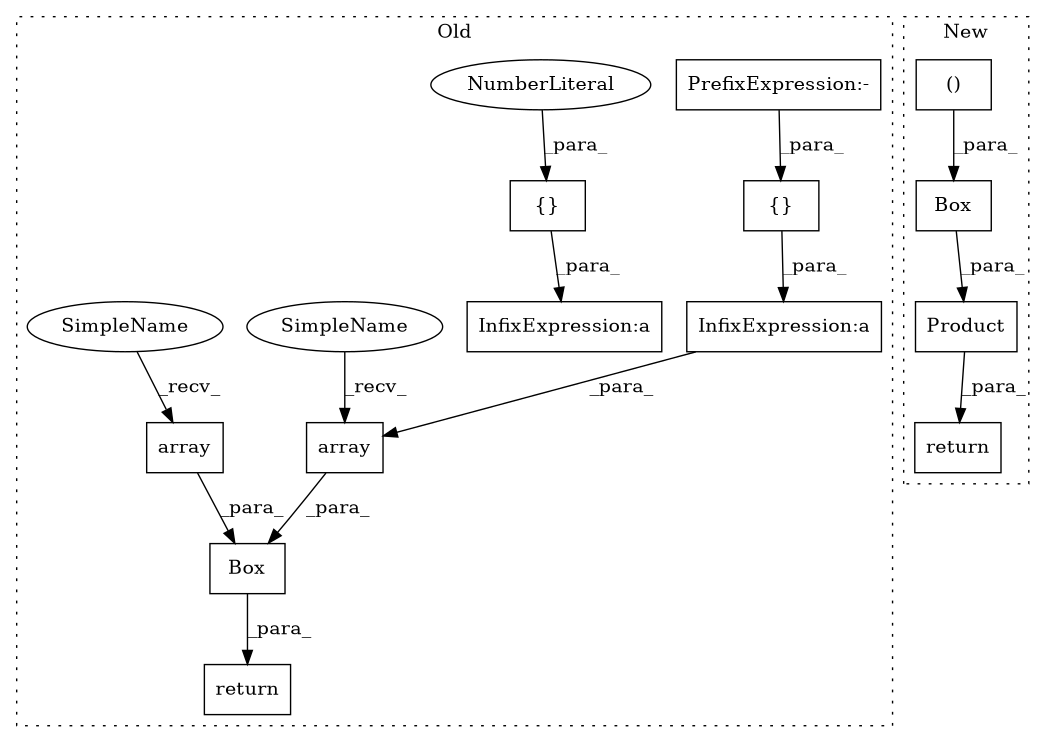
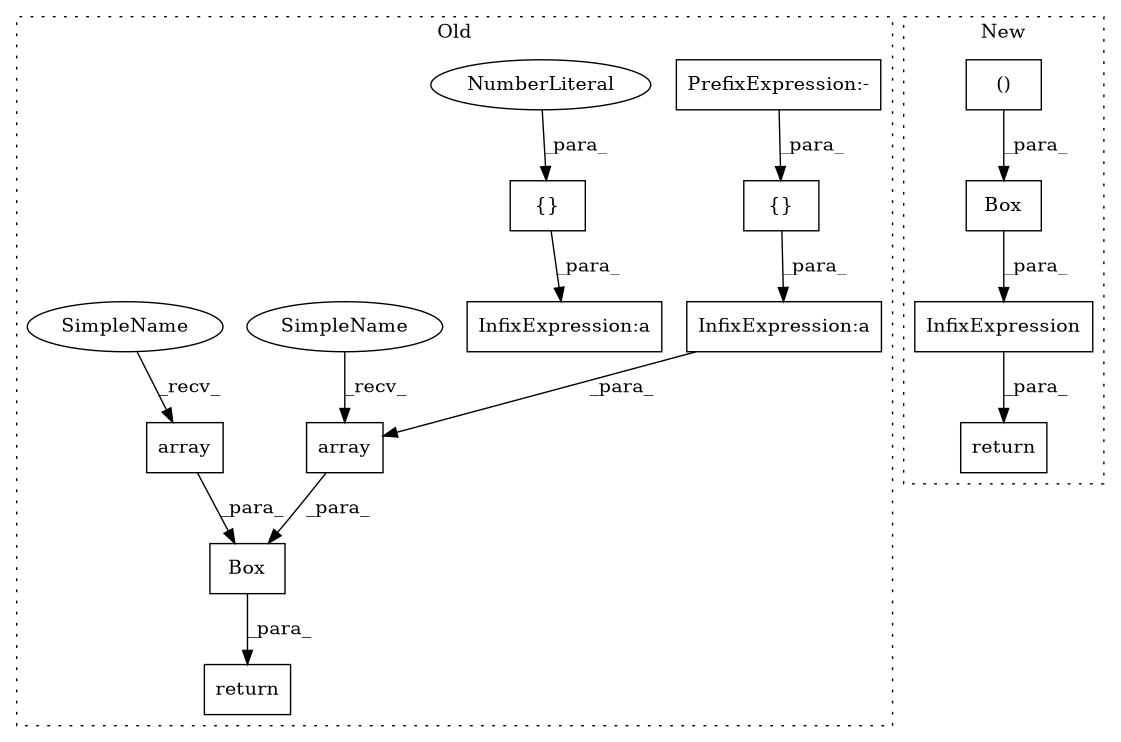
(966, 327) -> (1004, 327)
